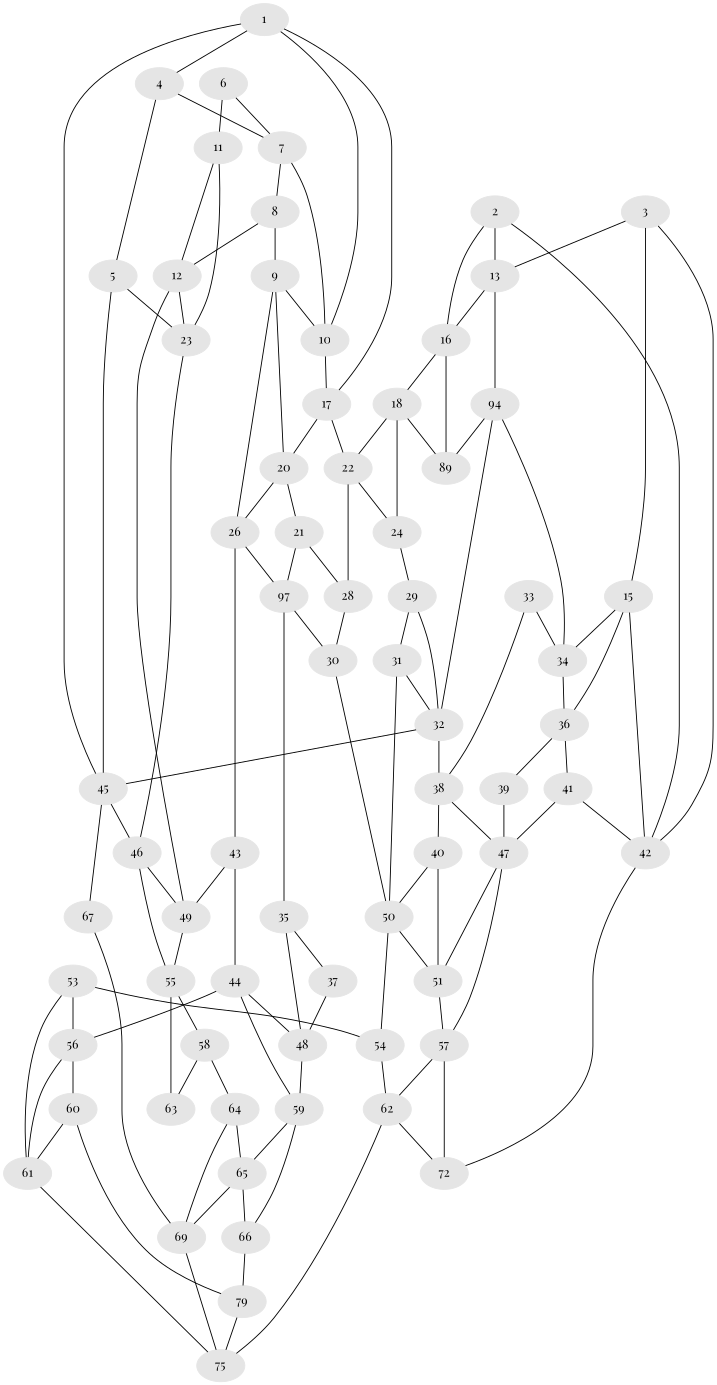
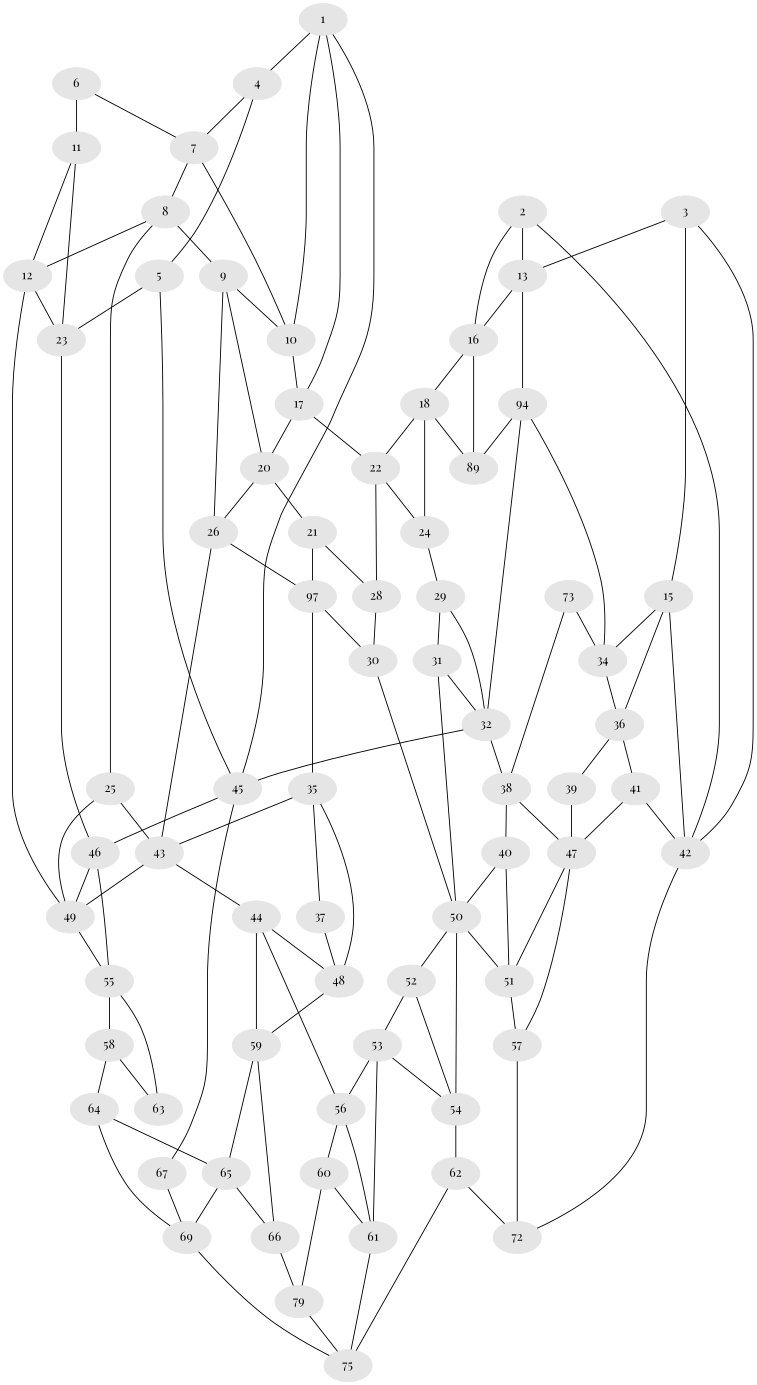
(529, 596) -> (569, 596)
none -> (110, 789)
none -> (236, 821)
none -> (411, 981)
(416, 1077) -> none
